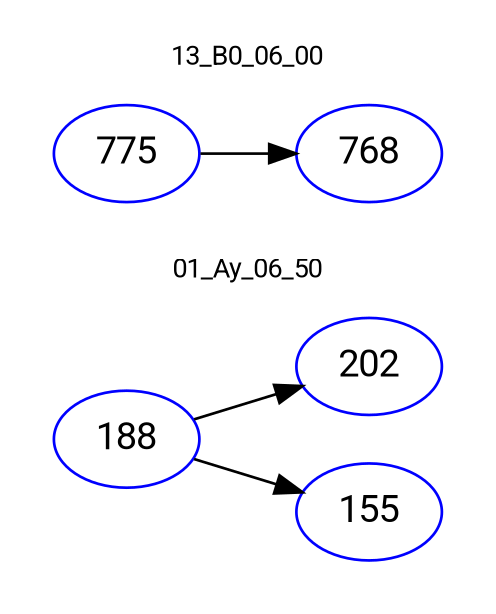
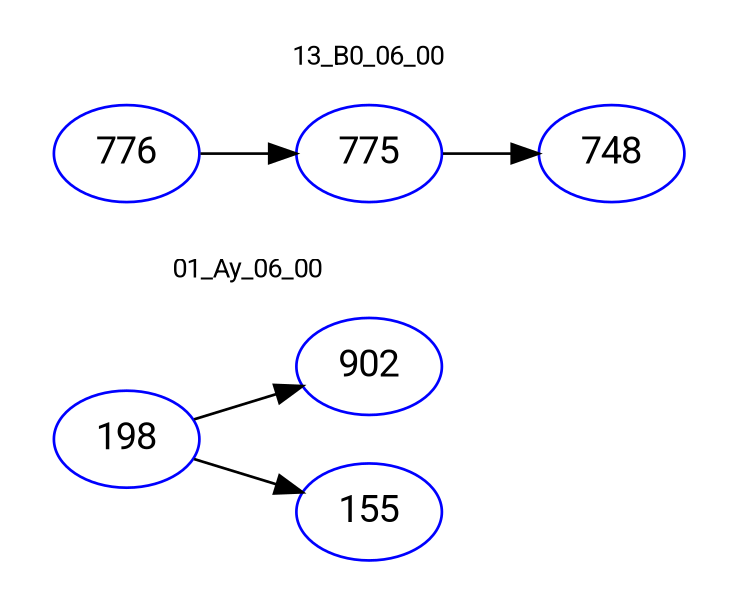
none -> (127, 154)
(369, 154) -> (612, 154)
(248, 271) -> (248, 271)
(369, 366) -> (369, 366)
(127, 439) -> (127, 439)
